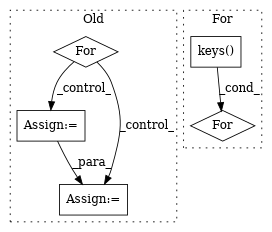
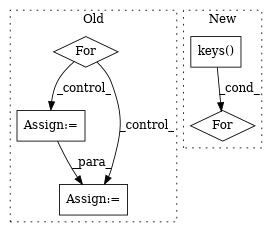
(223, 20) -> (223, 20)
